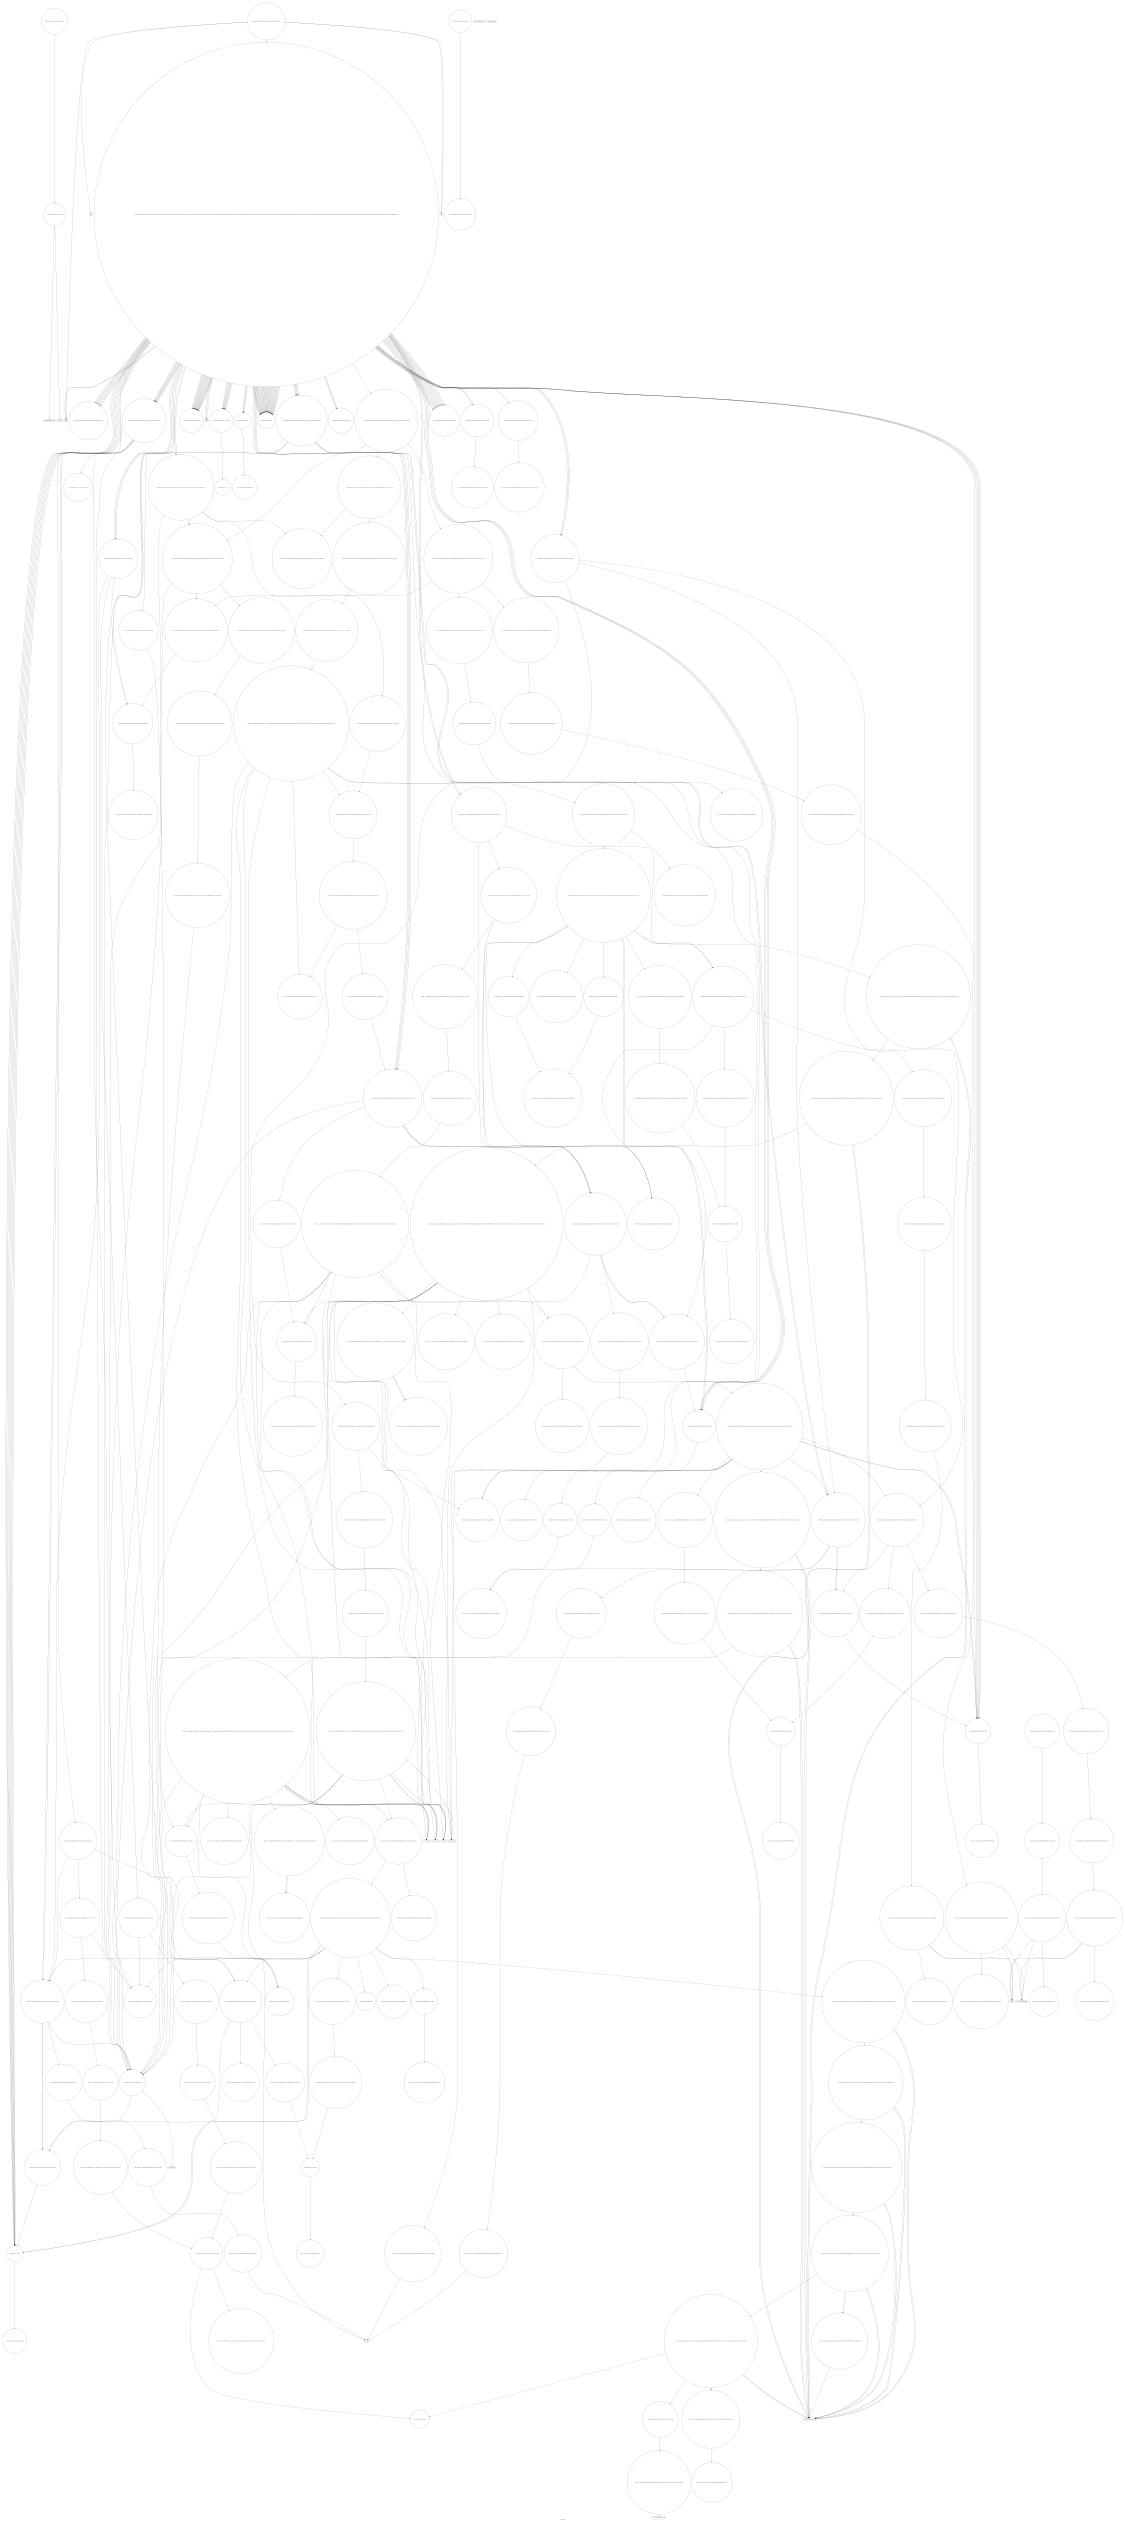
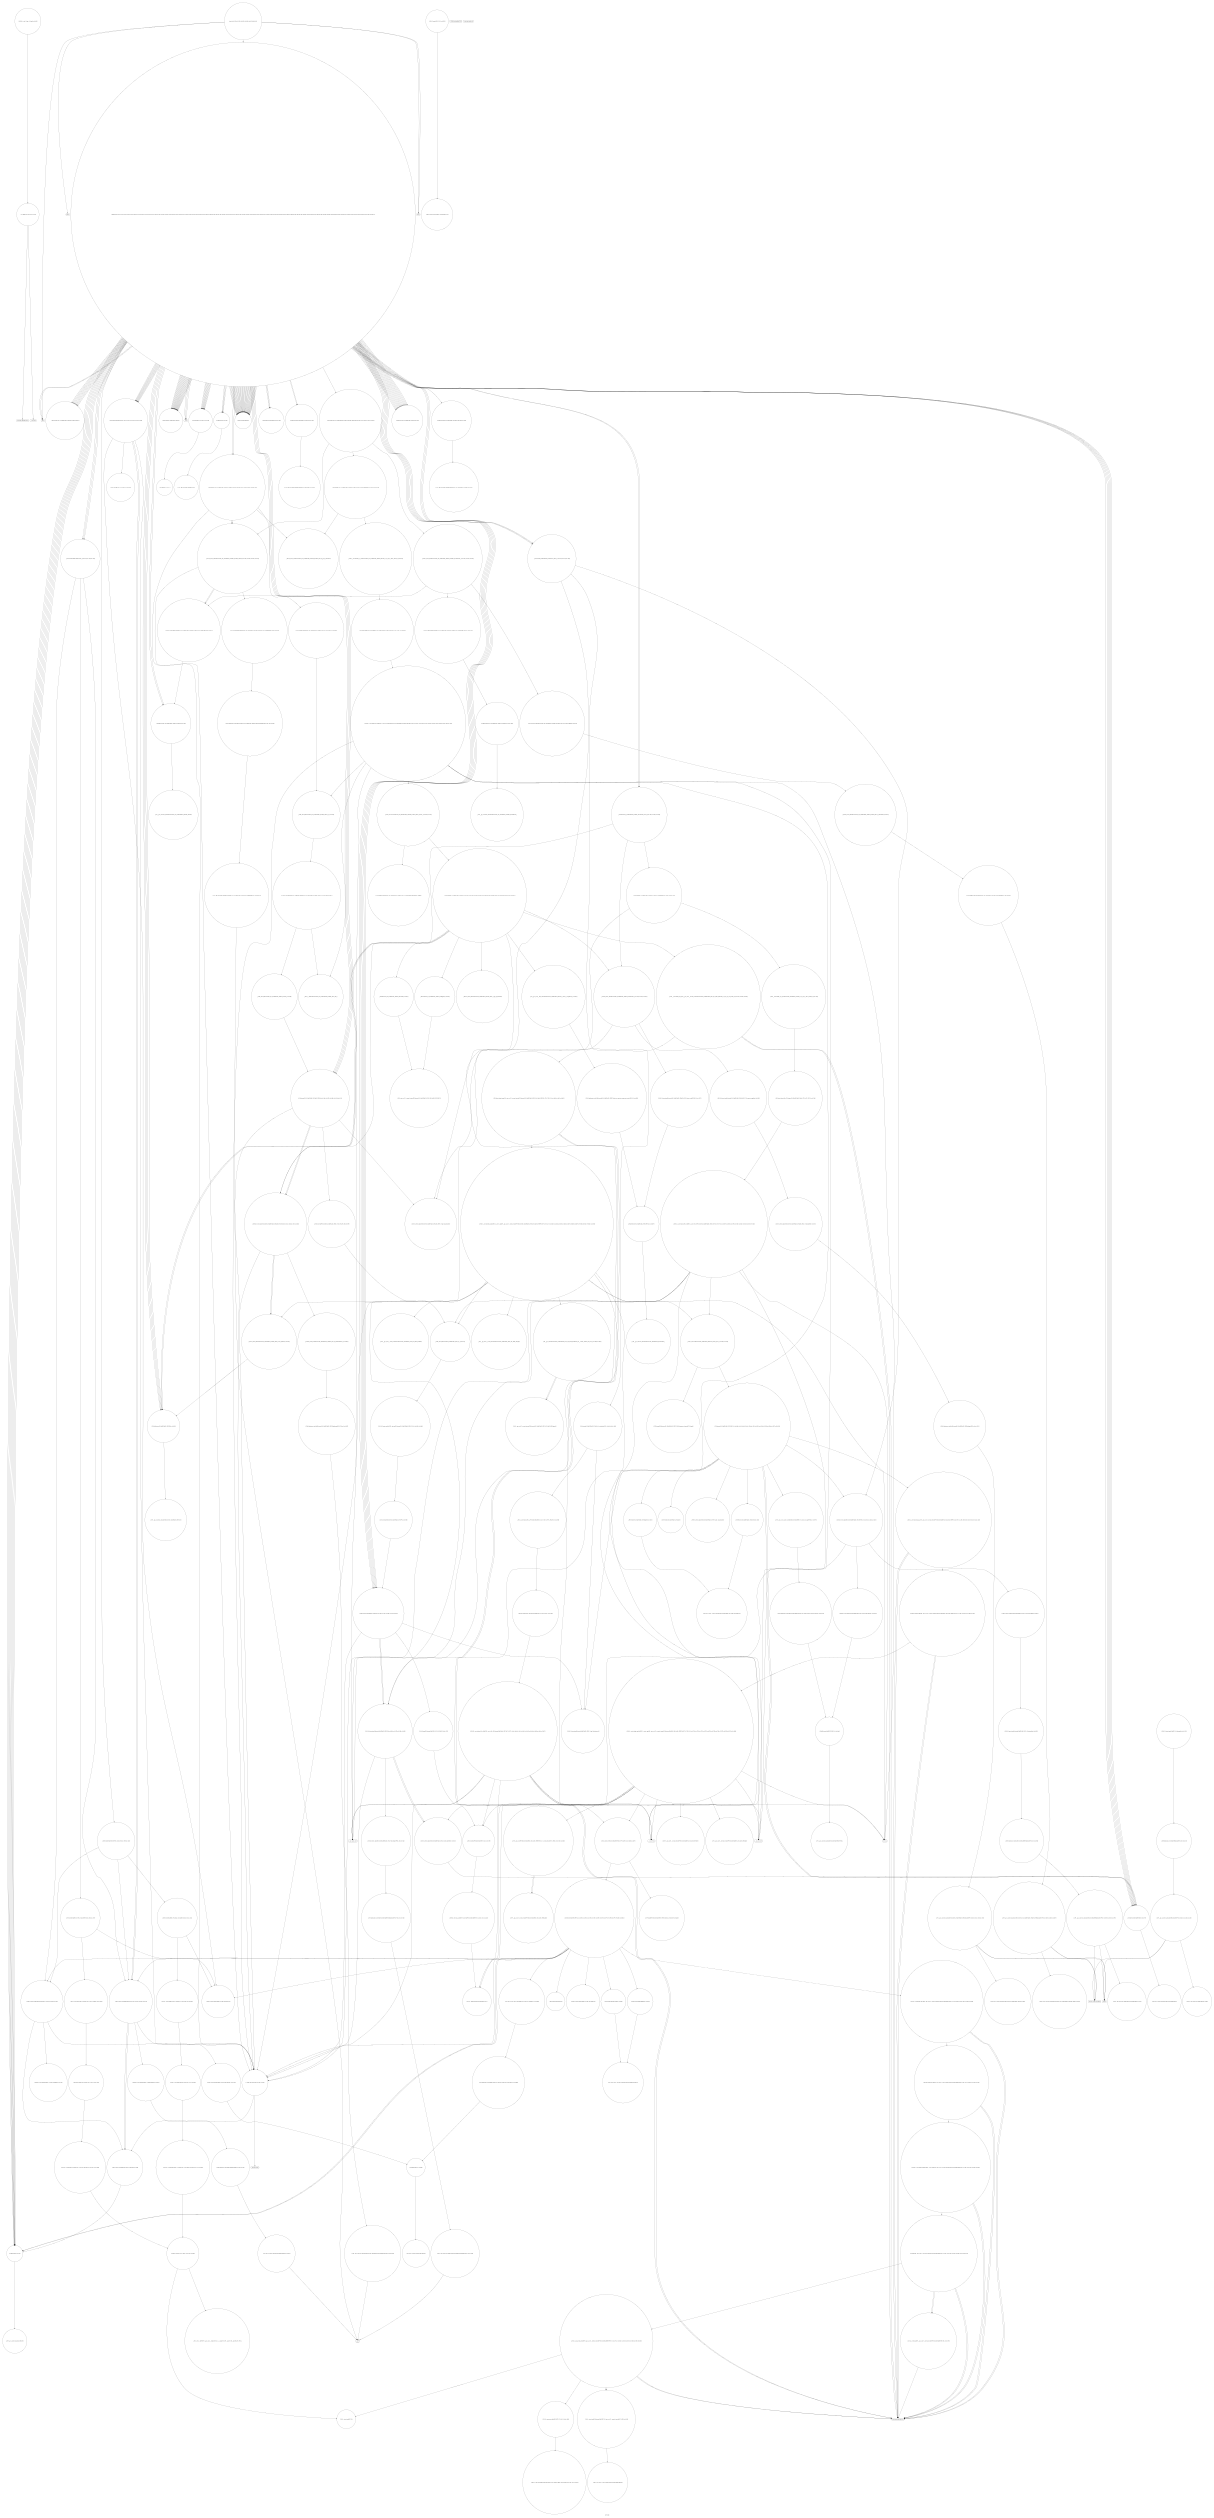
none -> (393, 1520)
none -> (671, 1520)
none -> (613, 2002)
(659, 2518) -> none
